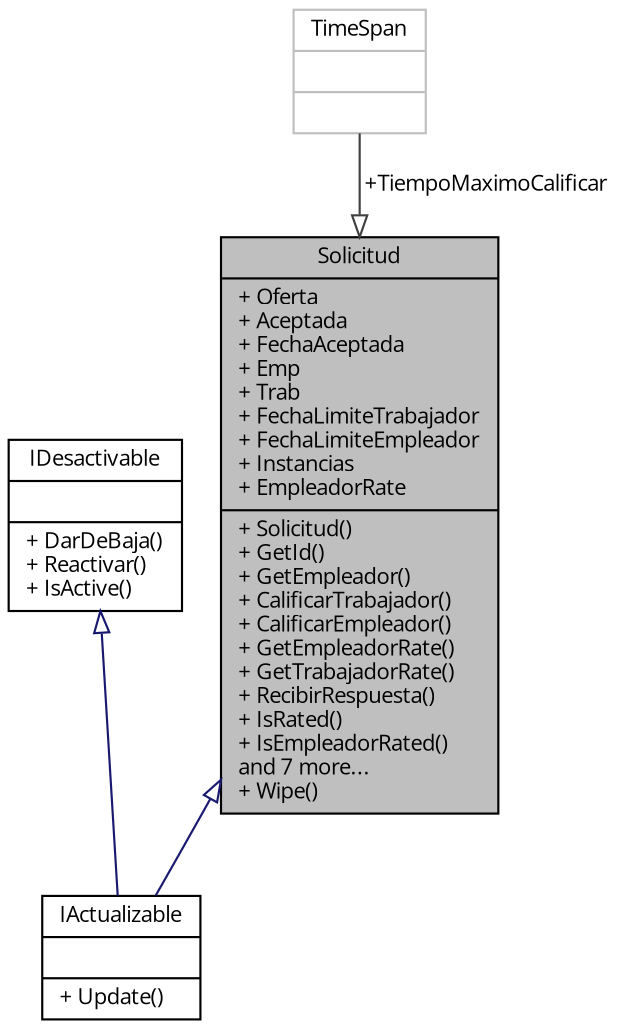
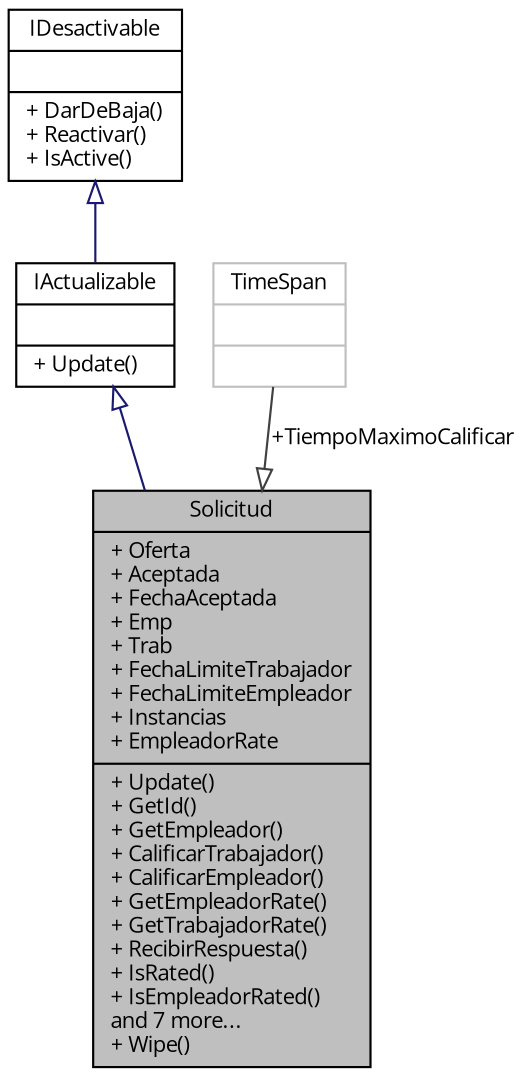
(296, 530) -> (164, 783)
(183, 847) -> (132, 449)
